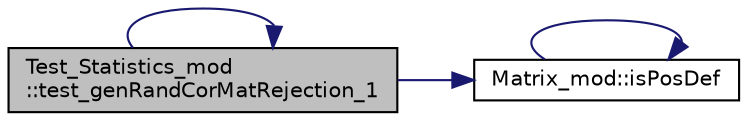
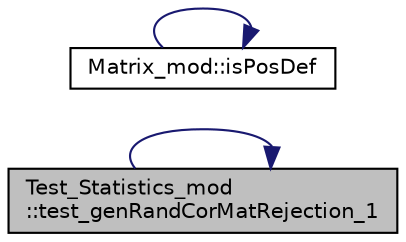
(425, 80) -> none
